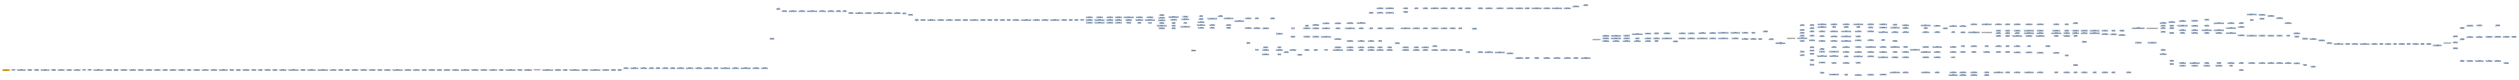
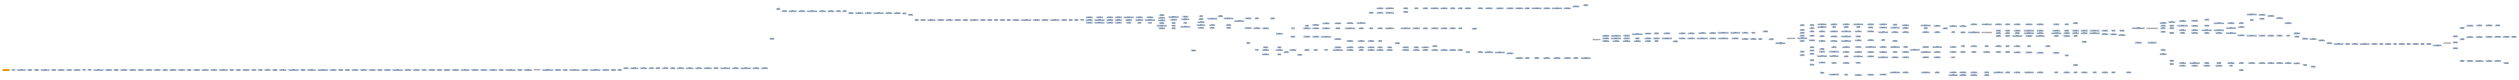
none -> (2489, 26)
